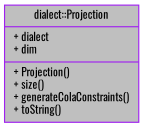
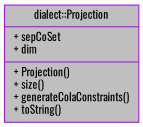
(31, 38) -> (38, 38)
